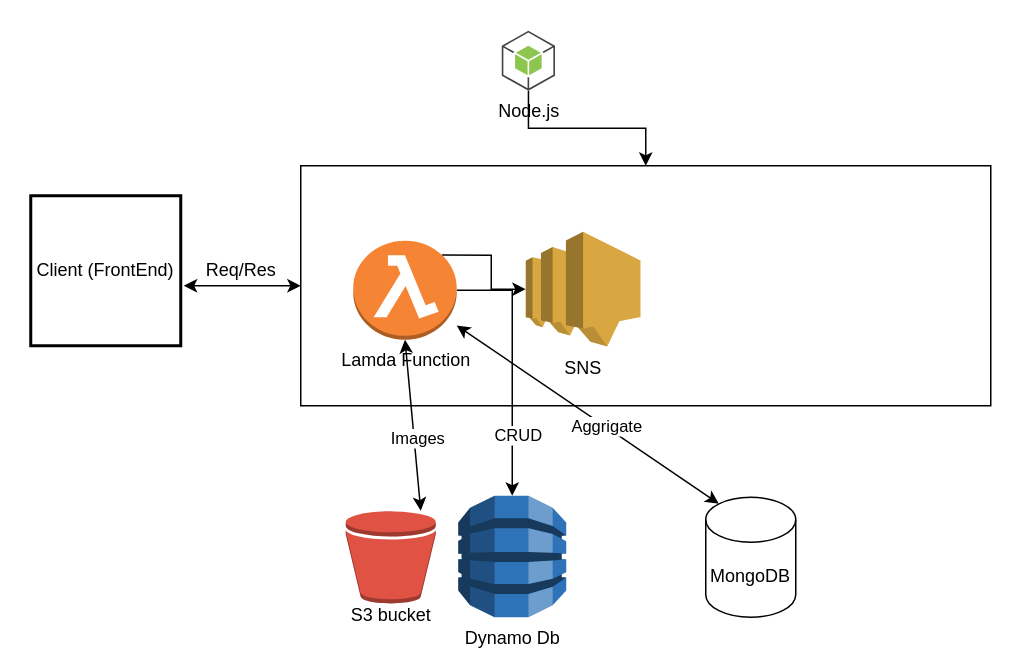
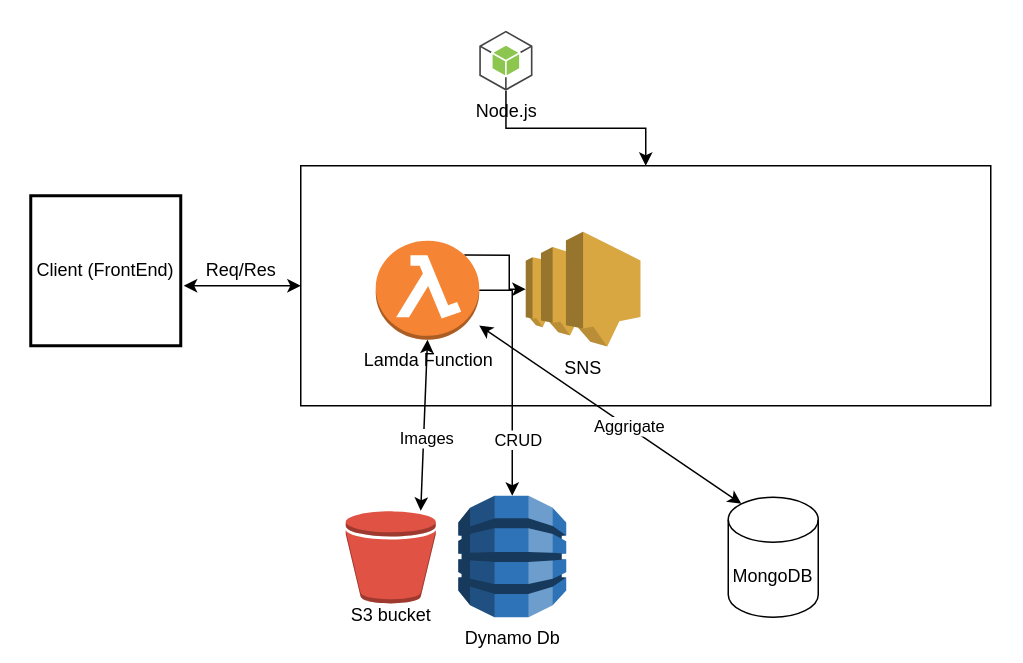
(528, 61) -> (506, 61)
(405, 290) -> (428, 290)
(751, 557) -> (773, 557)
